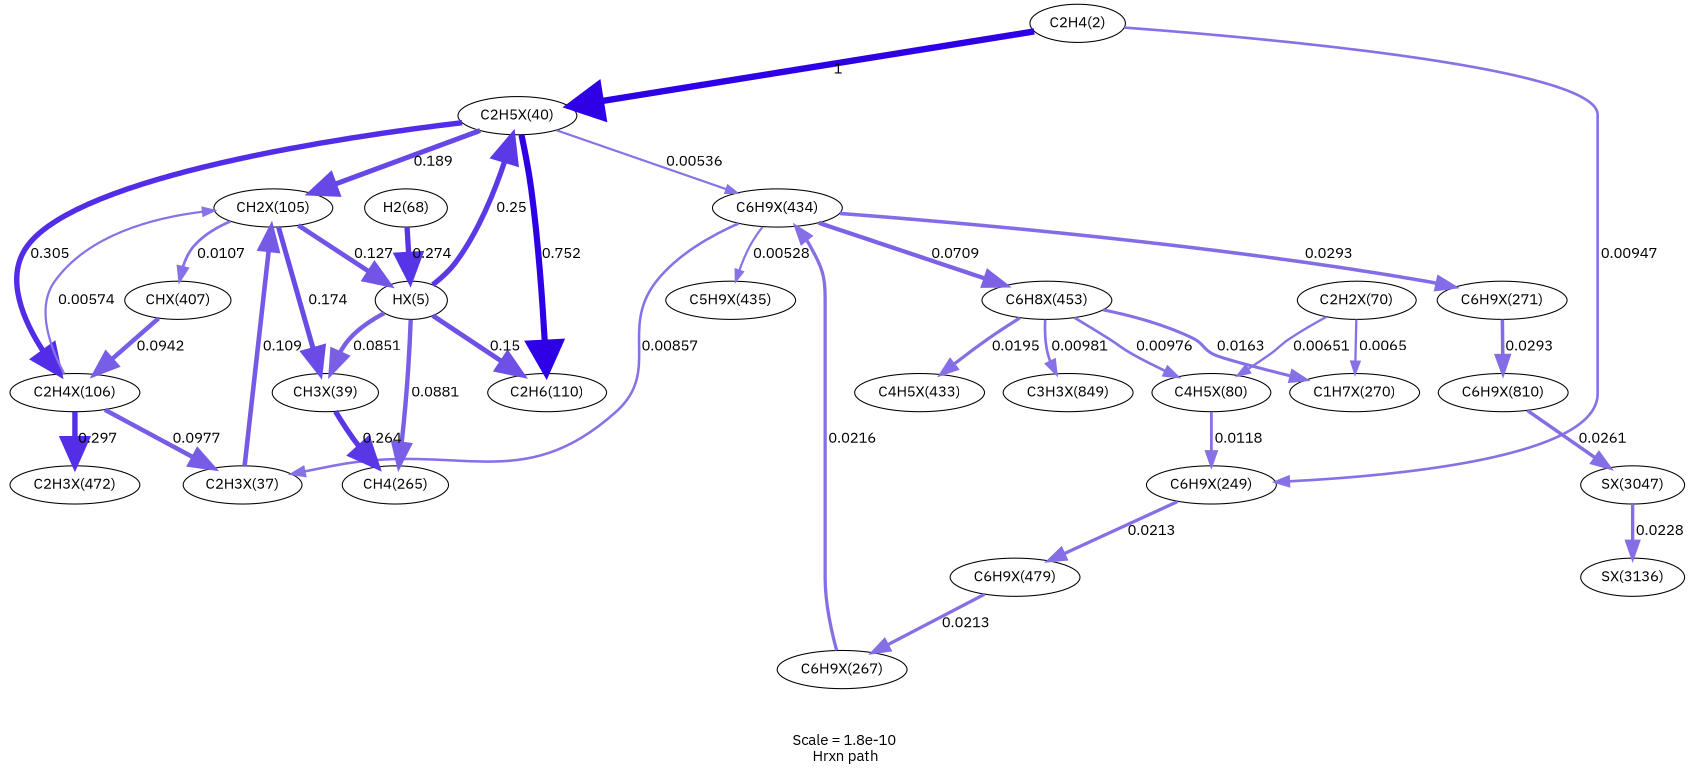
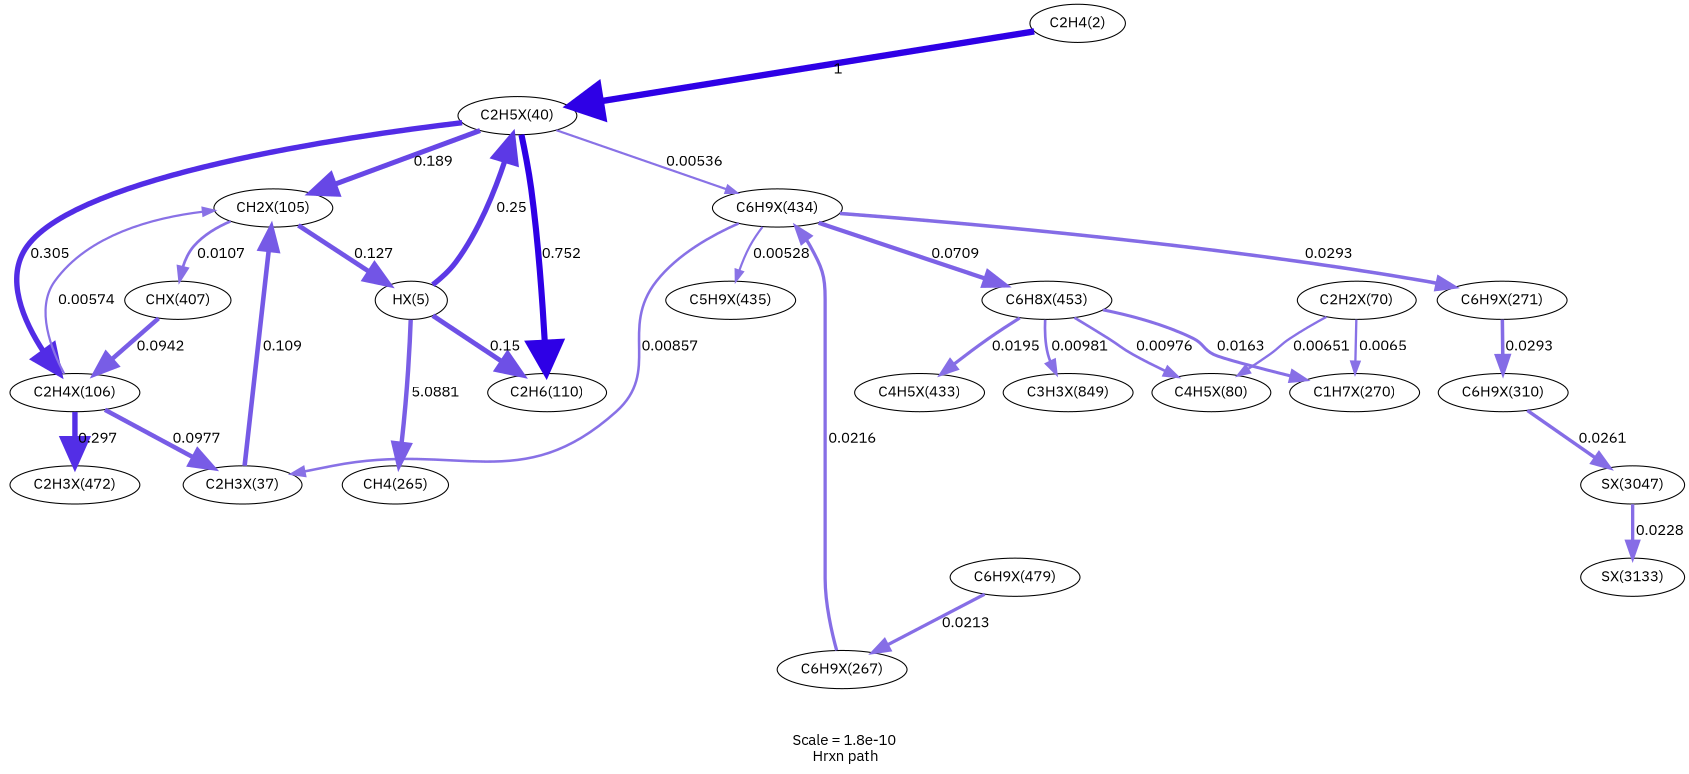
(406, 208) -> none
(325, 393) -> none
(434, 393) -> (434, 393)
(1503, 393) -> (1503, 393)
(1211, 485) -> none
(1633, 577) -> (1633, 577)
